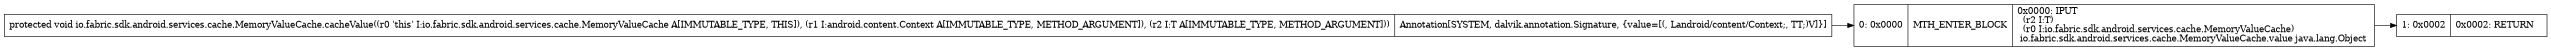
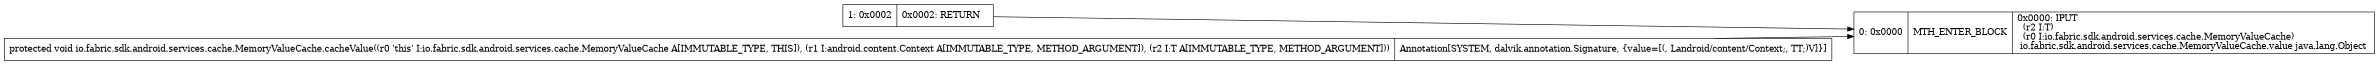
(2382, 25) -> (1421, 23)
